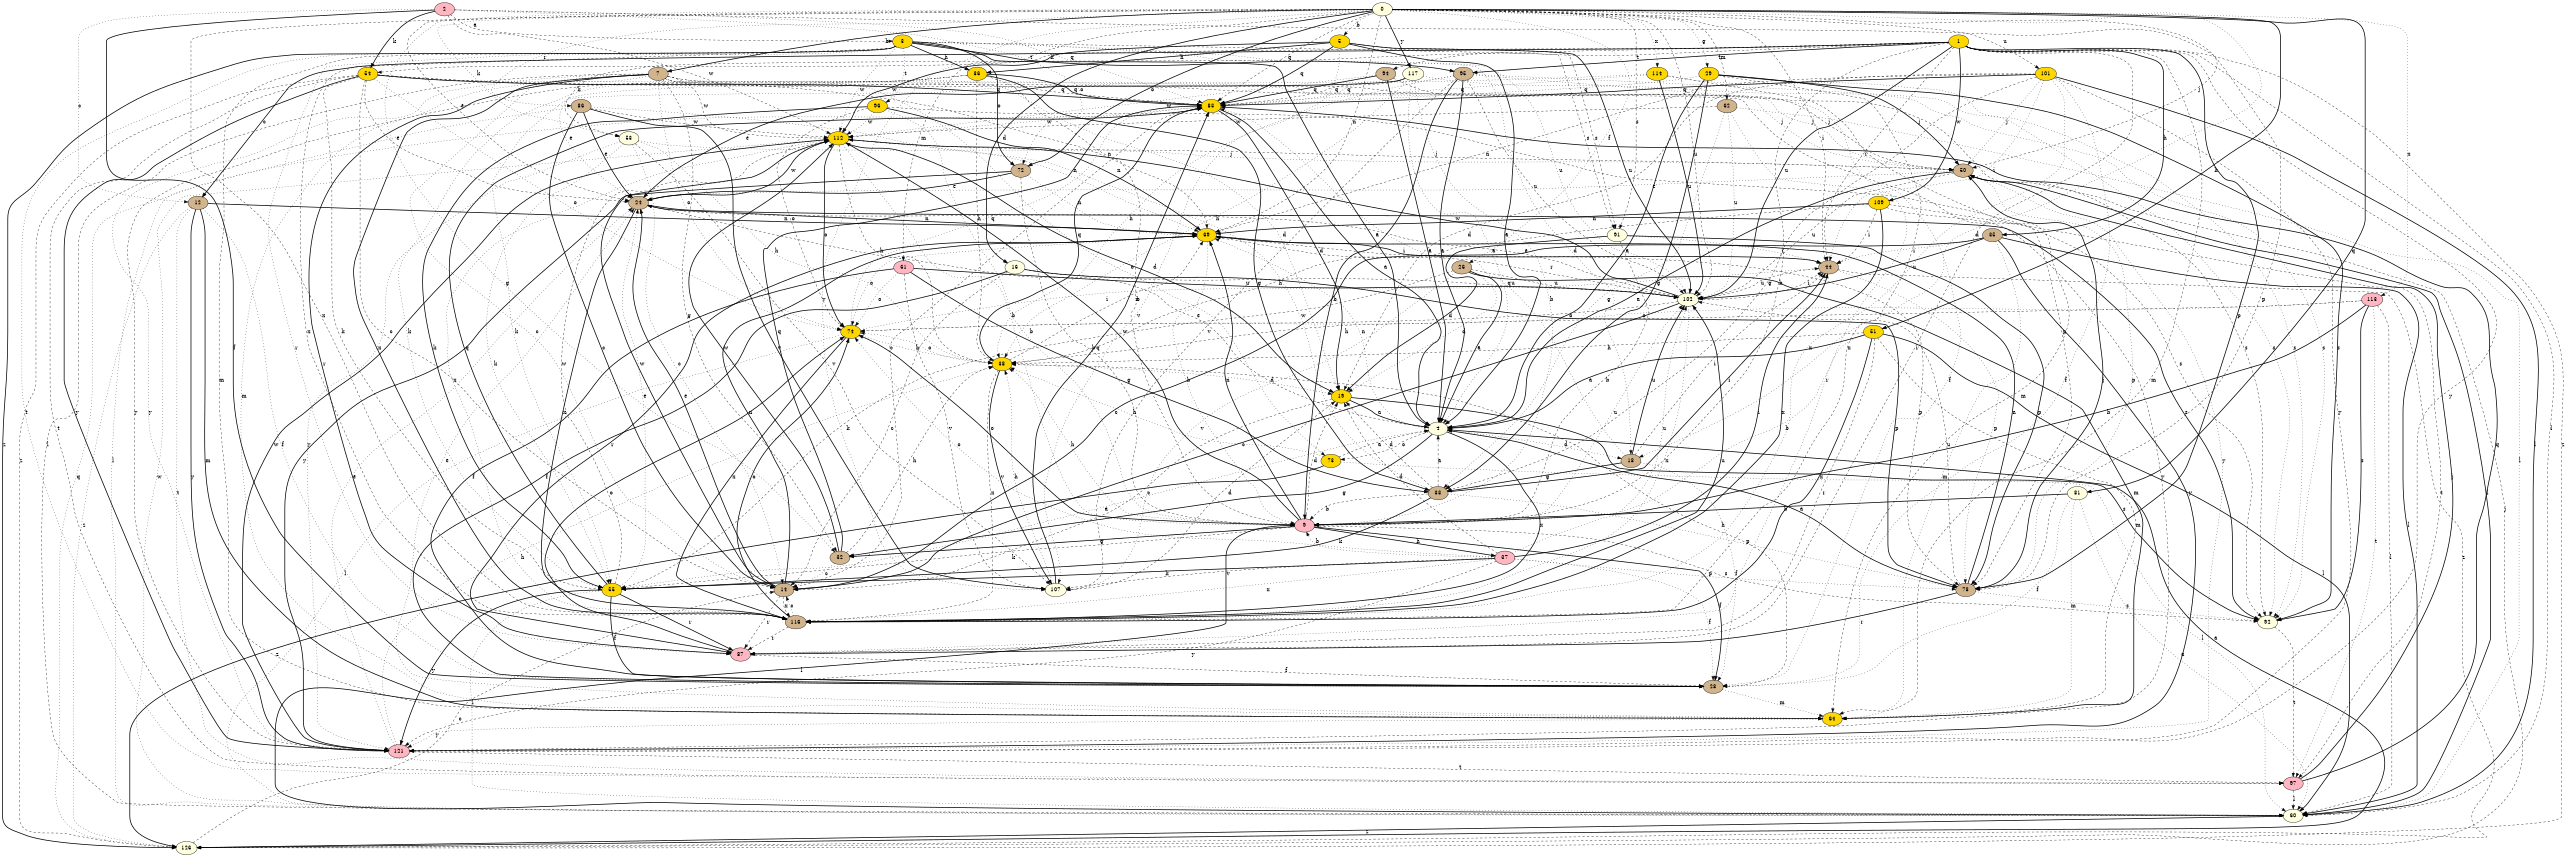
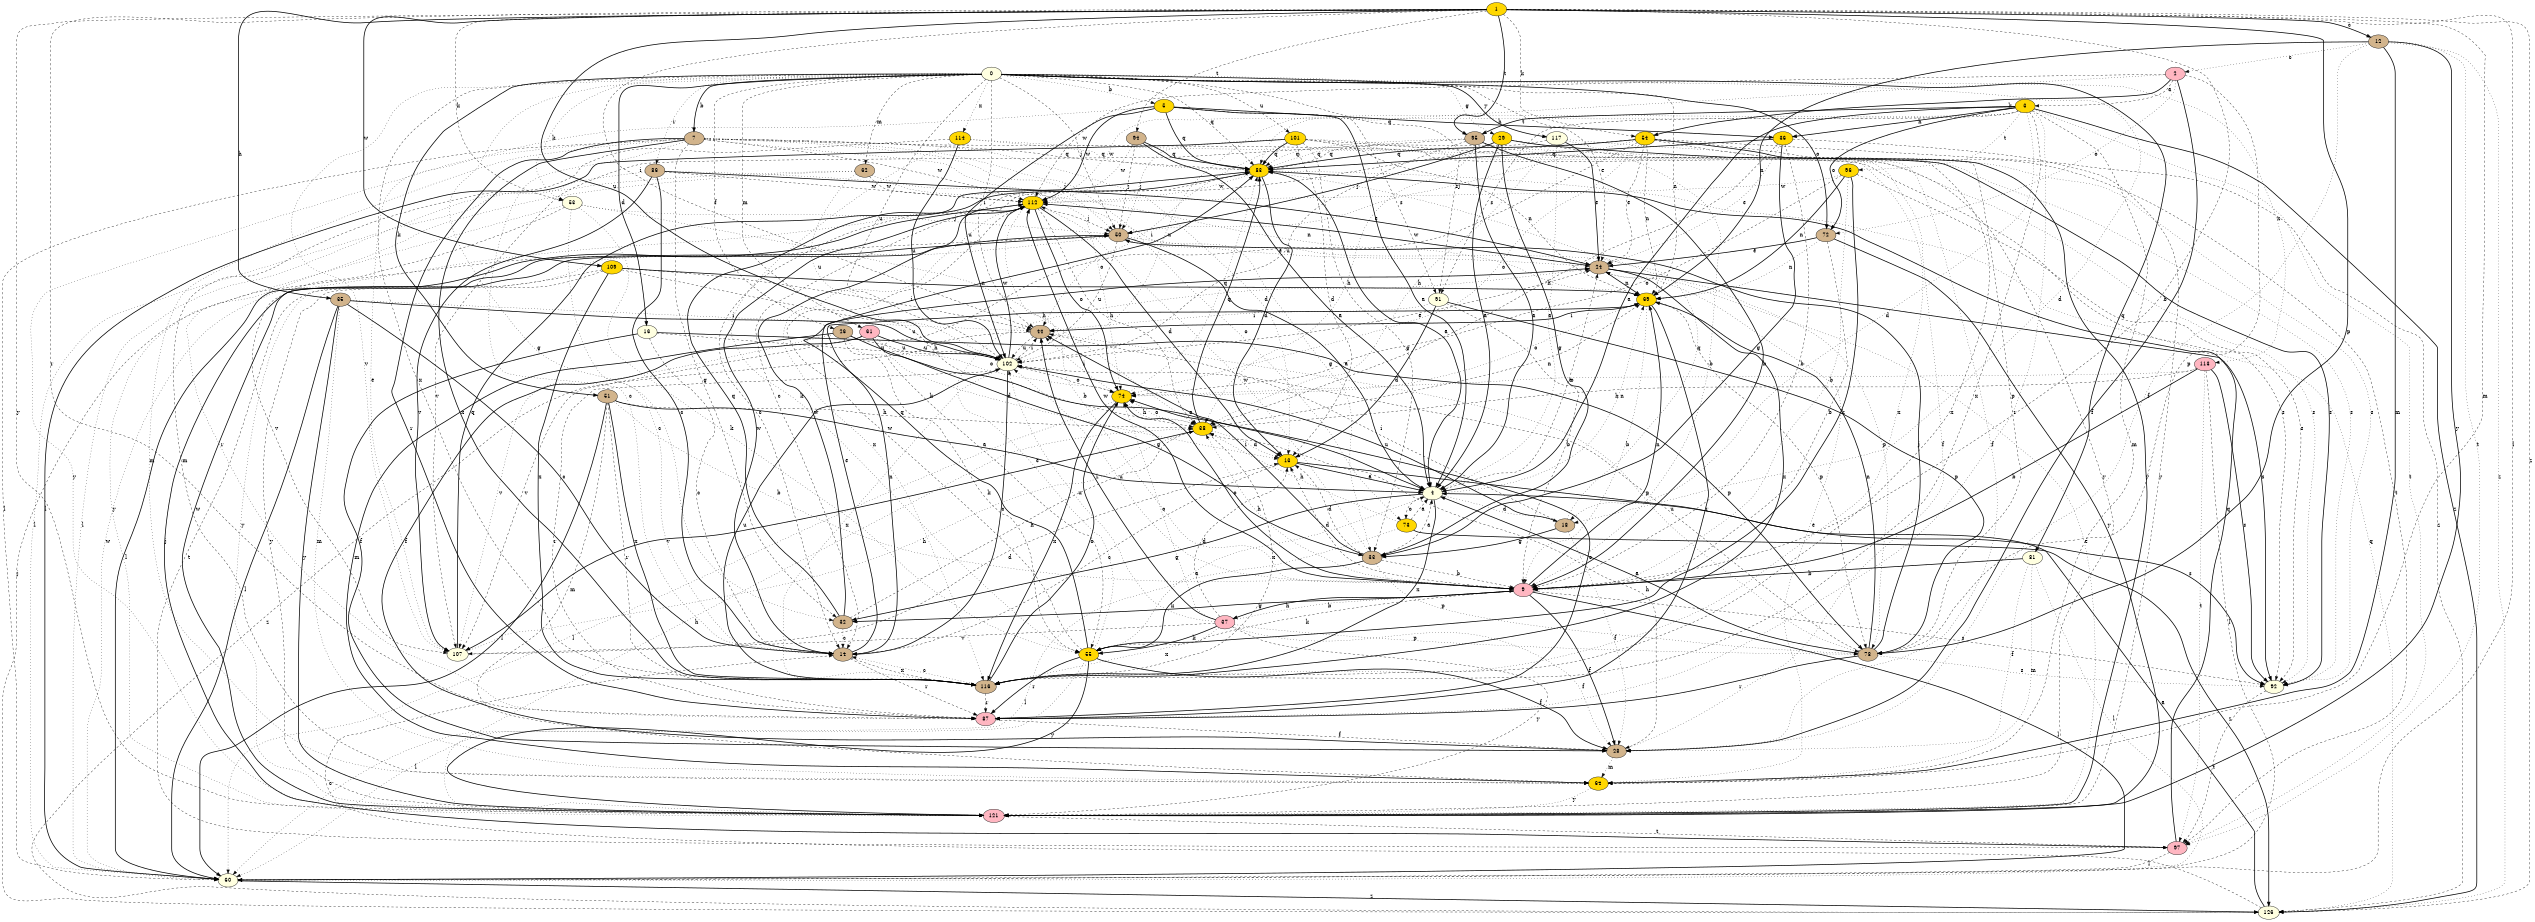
(129, 18) -> (2279, 57)
(1614, 53) -> (715, 110)
(467, 163) -> none
(1461, 259) -> (557, 511)
(1139, 316) -> (373, 380)
(1873, 332) -> (607, 396)
(1341, 396) -> (1288, 461)
(2183, 655) -> (2114, 719)
